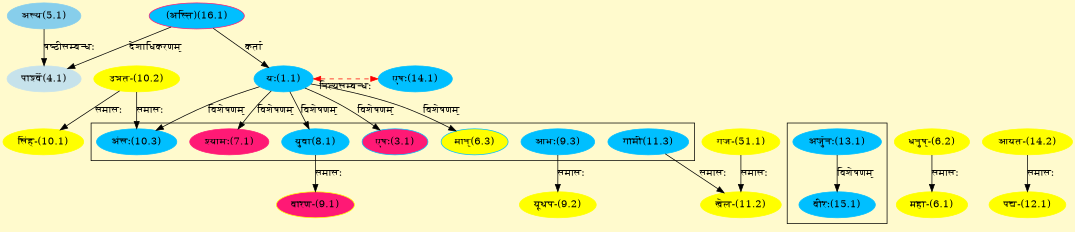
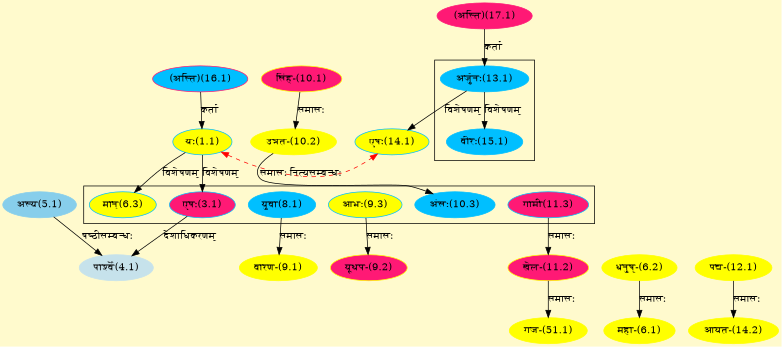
none -> (485, 16)
(123, 46) -> (163, 234)
(284, 79) -> (202, 142)
(415, 79) -> (392, 142)
(210, 104) -> none
(298, 107) -> none
(93, 108) -> (298, 107)
none -> (440, 108)
(43, 142) -> (302, 79)
(229, 142) -> none
(558, 142) -> (365, 205)
(648, 142) -> (548, 205)
(741, 170) -> (548, 296)
(1027, 170) -> (734, 296)
(315, 205) -> (278, 268)
(558, 205) -> (369, 268)
(741, 205) -> (548, 268)
